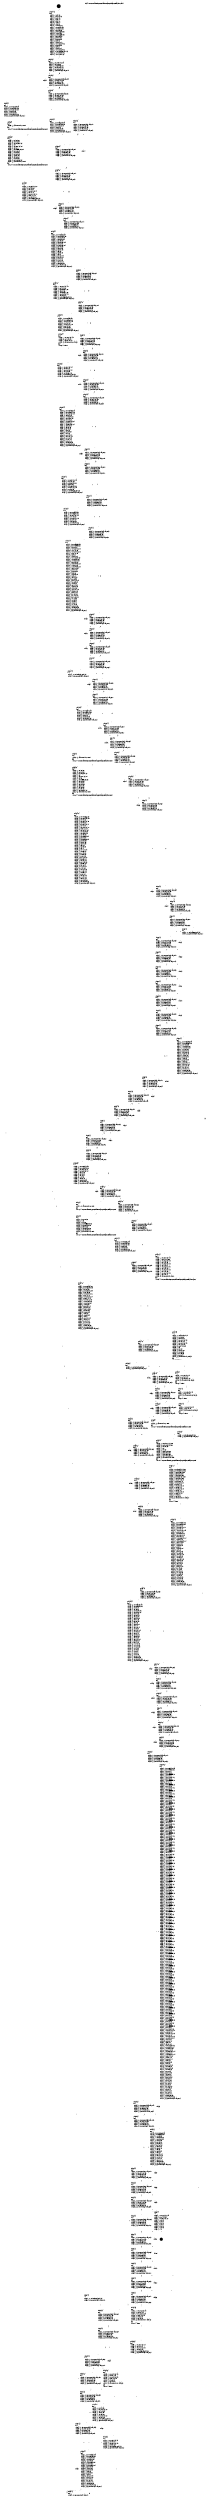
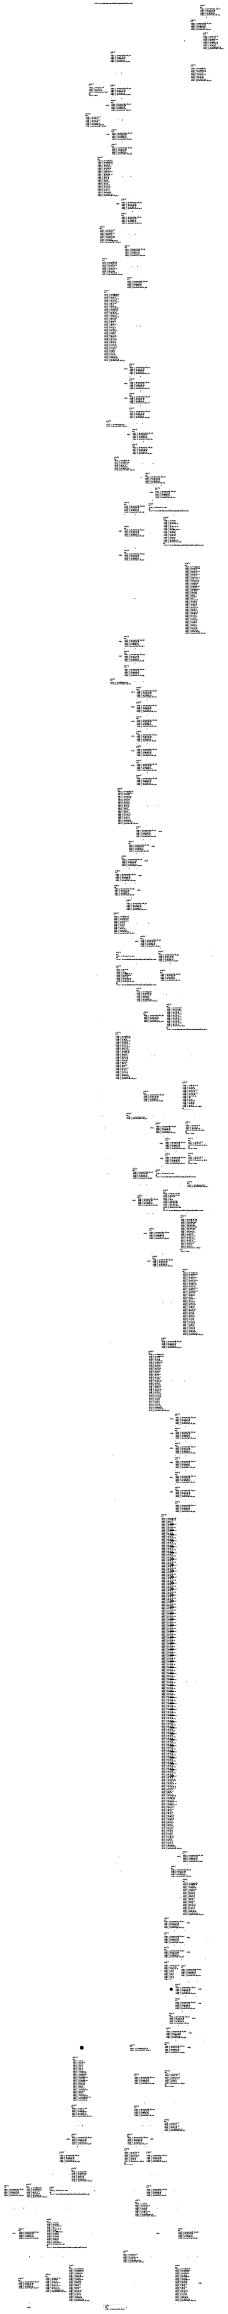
(69, 209) -> none
